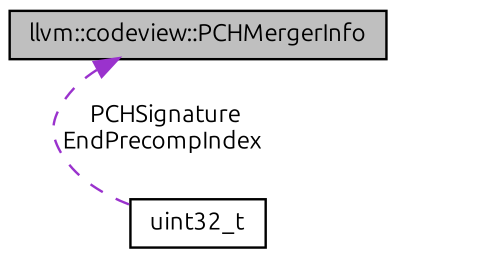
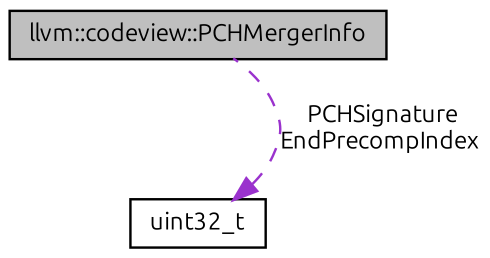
(58, 147) -> (278, 117)
